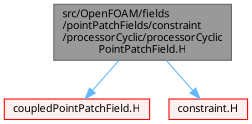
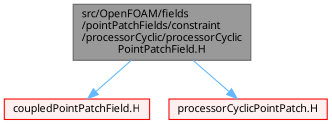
(208, 109) -> (248, 109)
